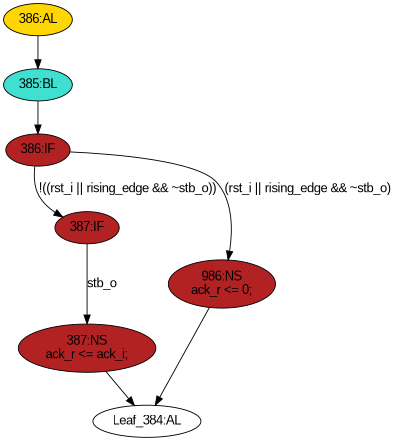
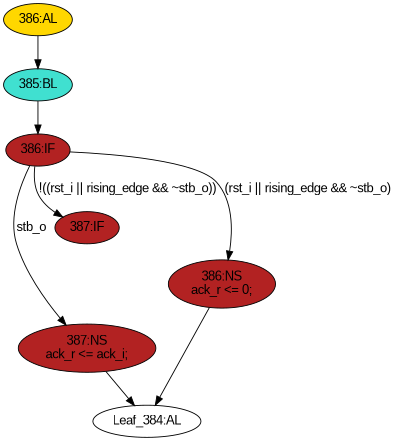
(87, 279) -> (18, 247)
(222, 284) -> (222, 284)
